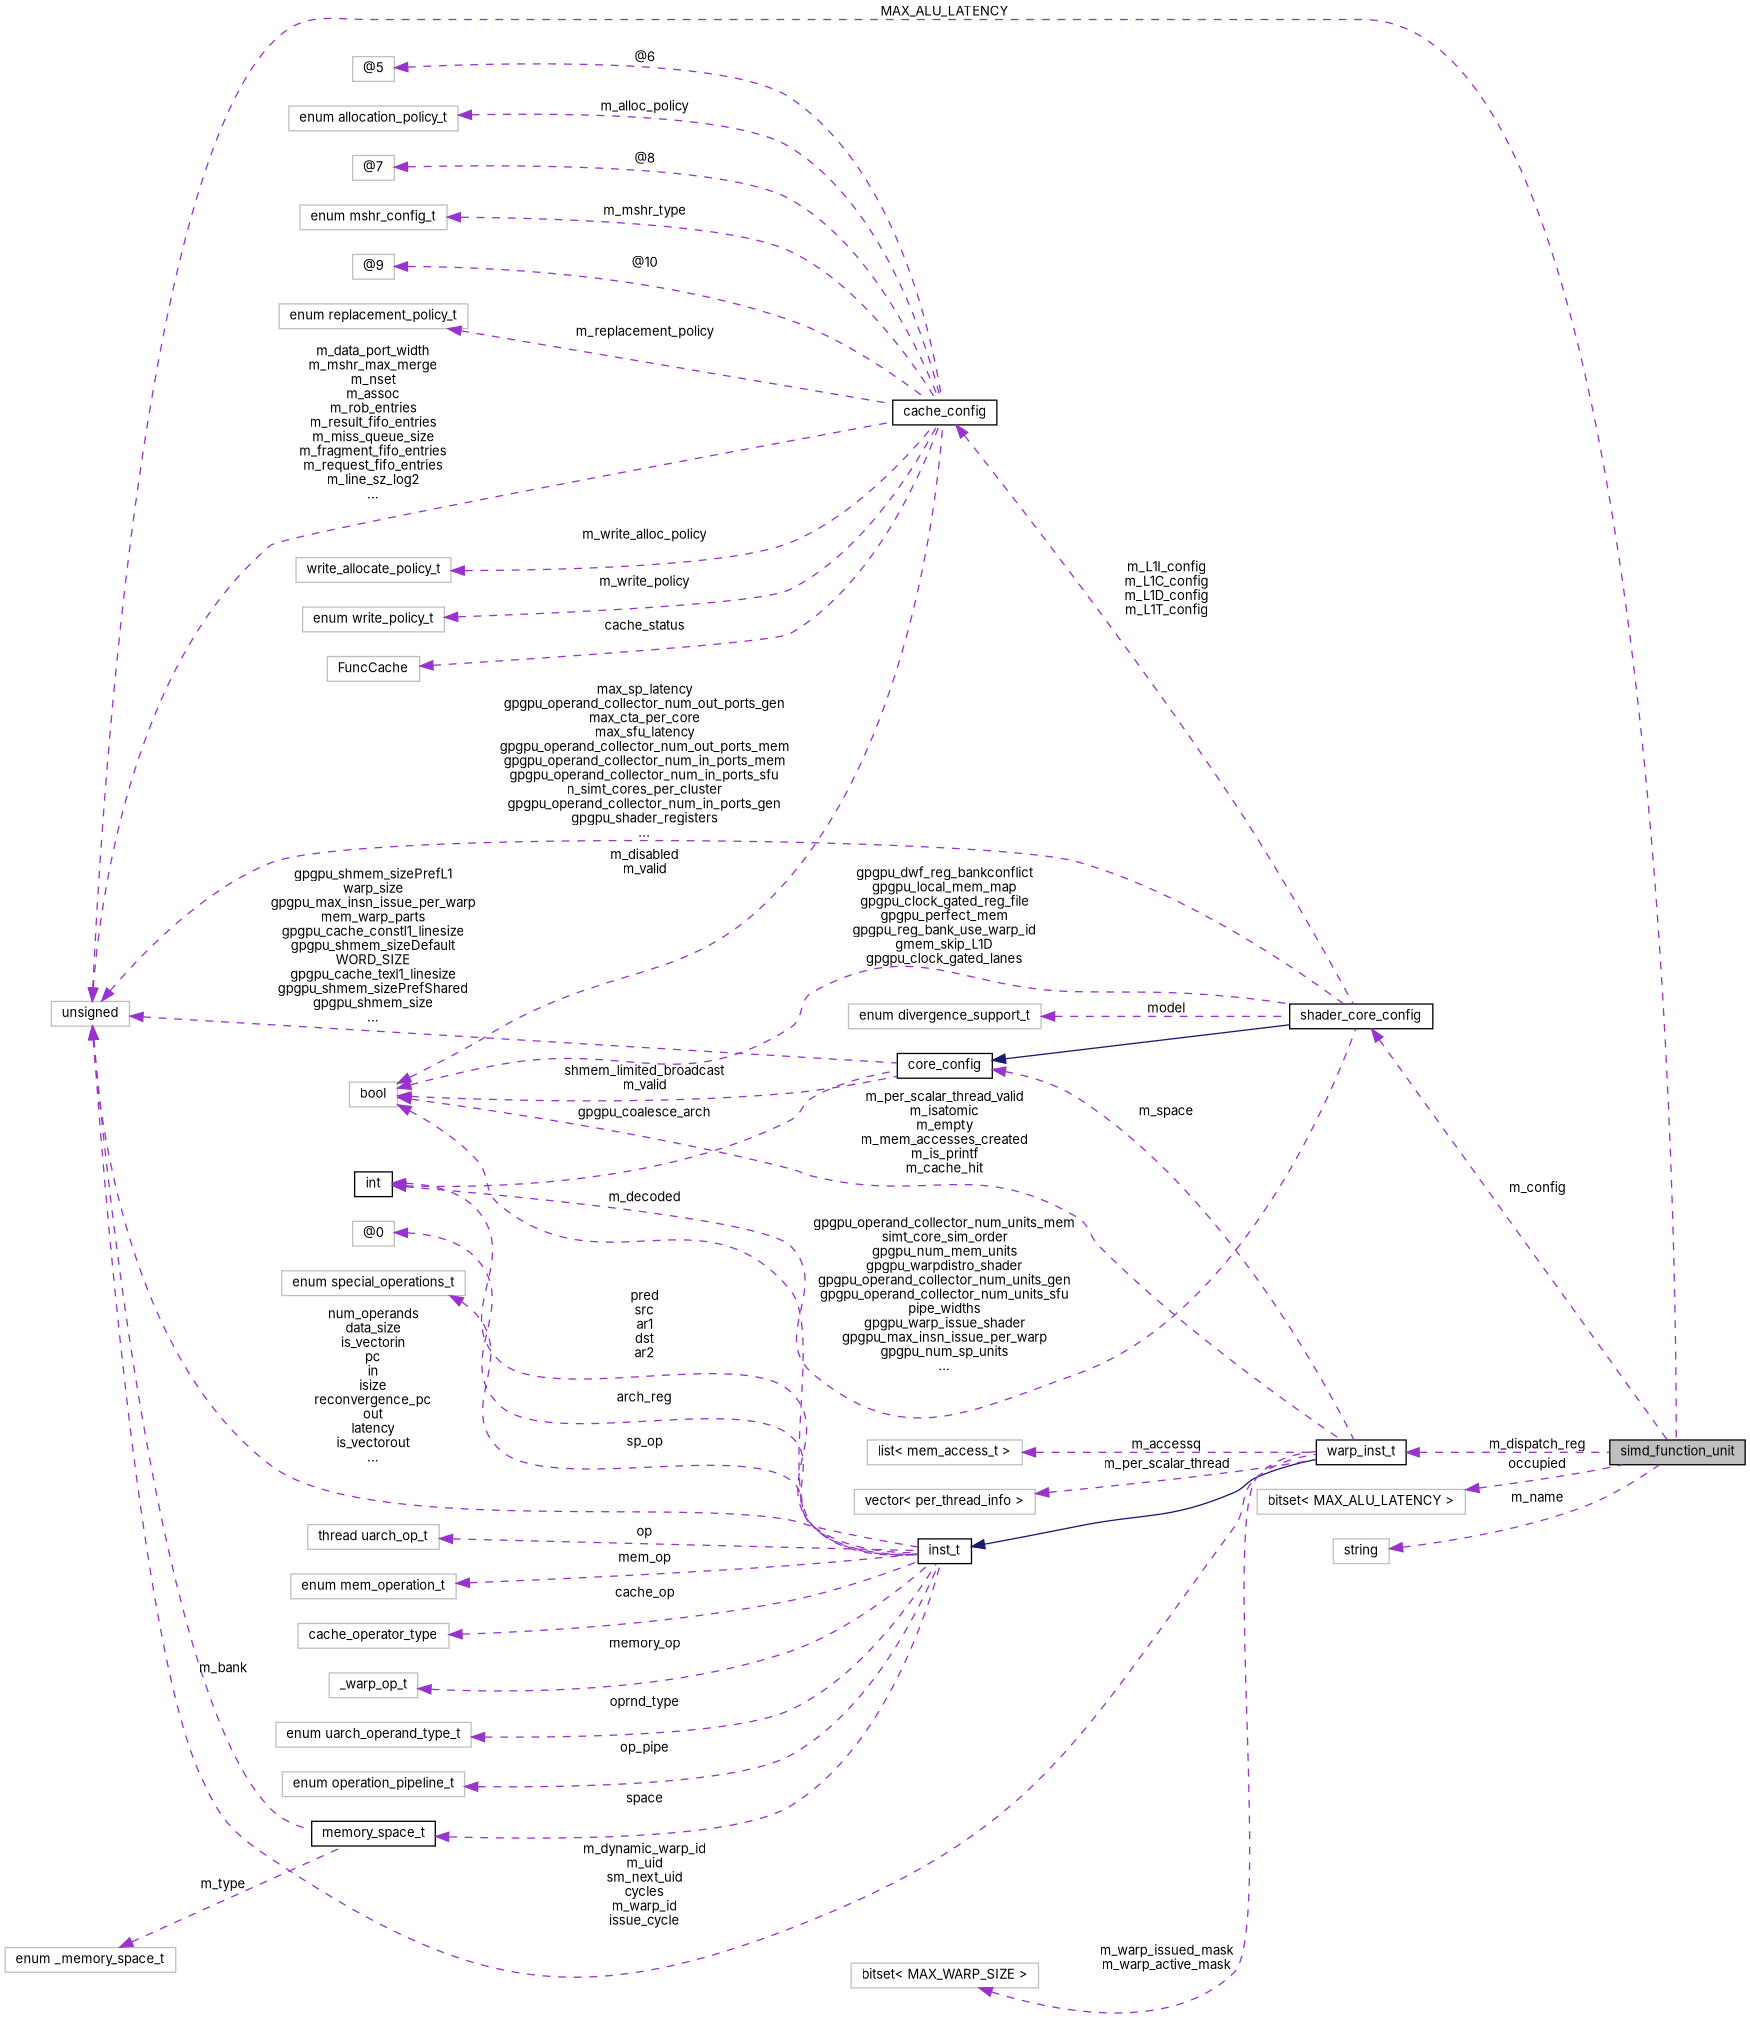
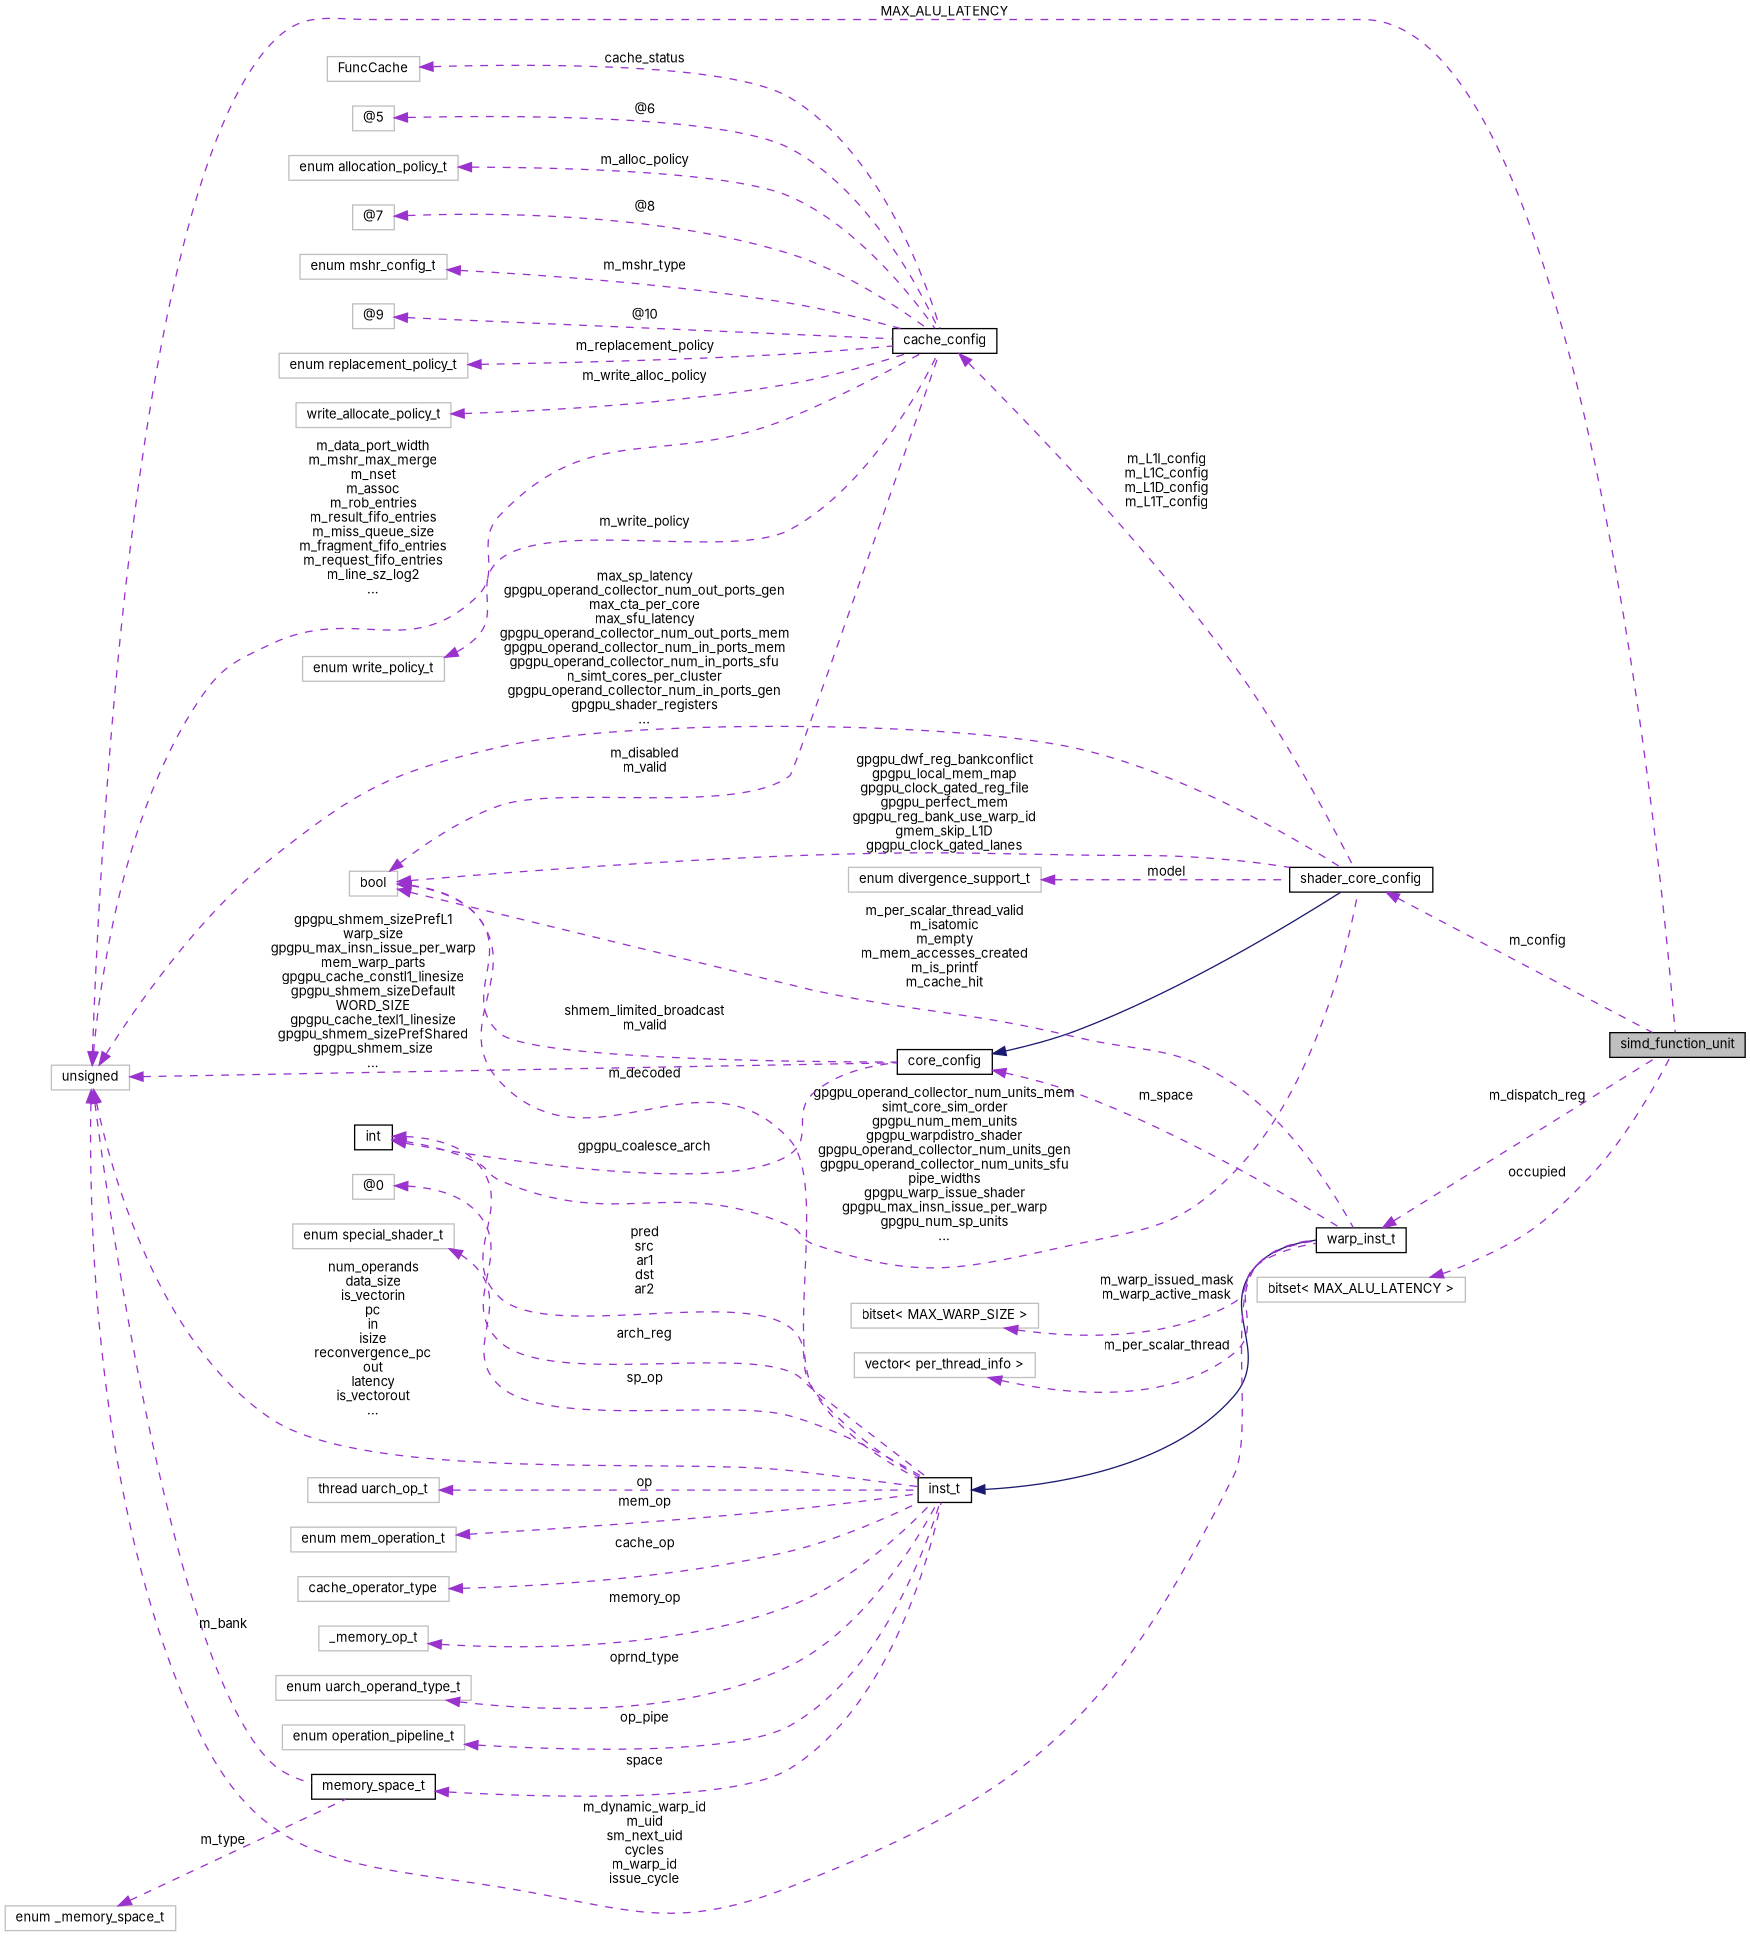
(373, 1283) -> (373, 1236)
(945, 1452) -> none
(1361, 1551) -> none
(373, 1685) -> (373, 1638)
